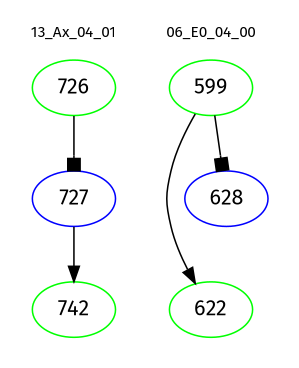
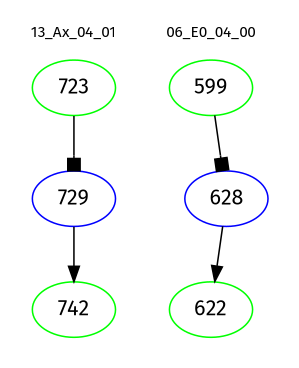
(74, 88) -> (74, 88)
(167, 191) -> (220, 246)
(74, 199) -> (74, 199)
